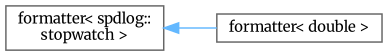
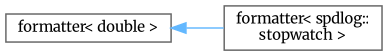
(198, 28) -> (205, 28)
